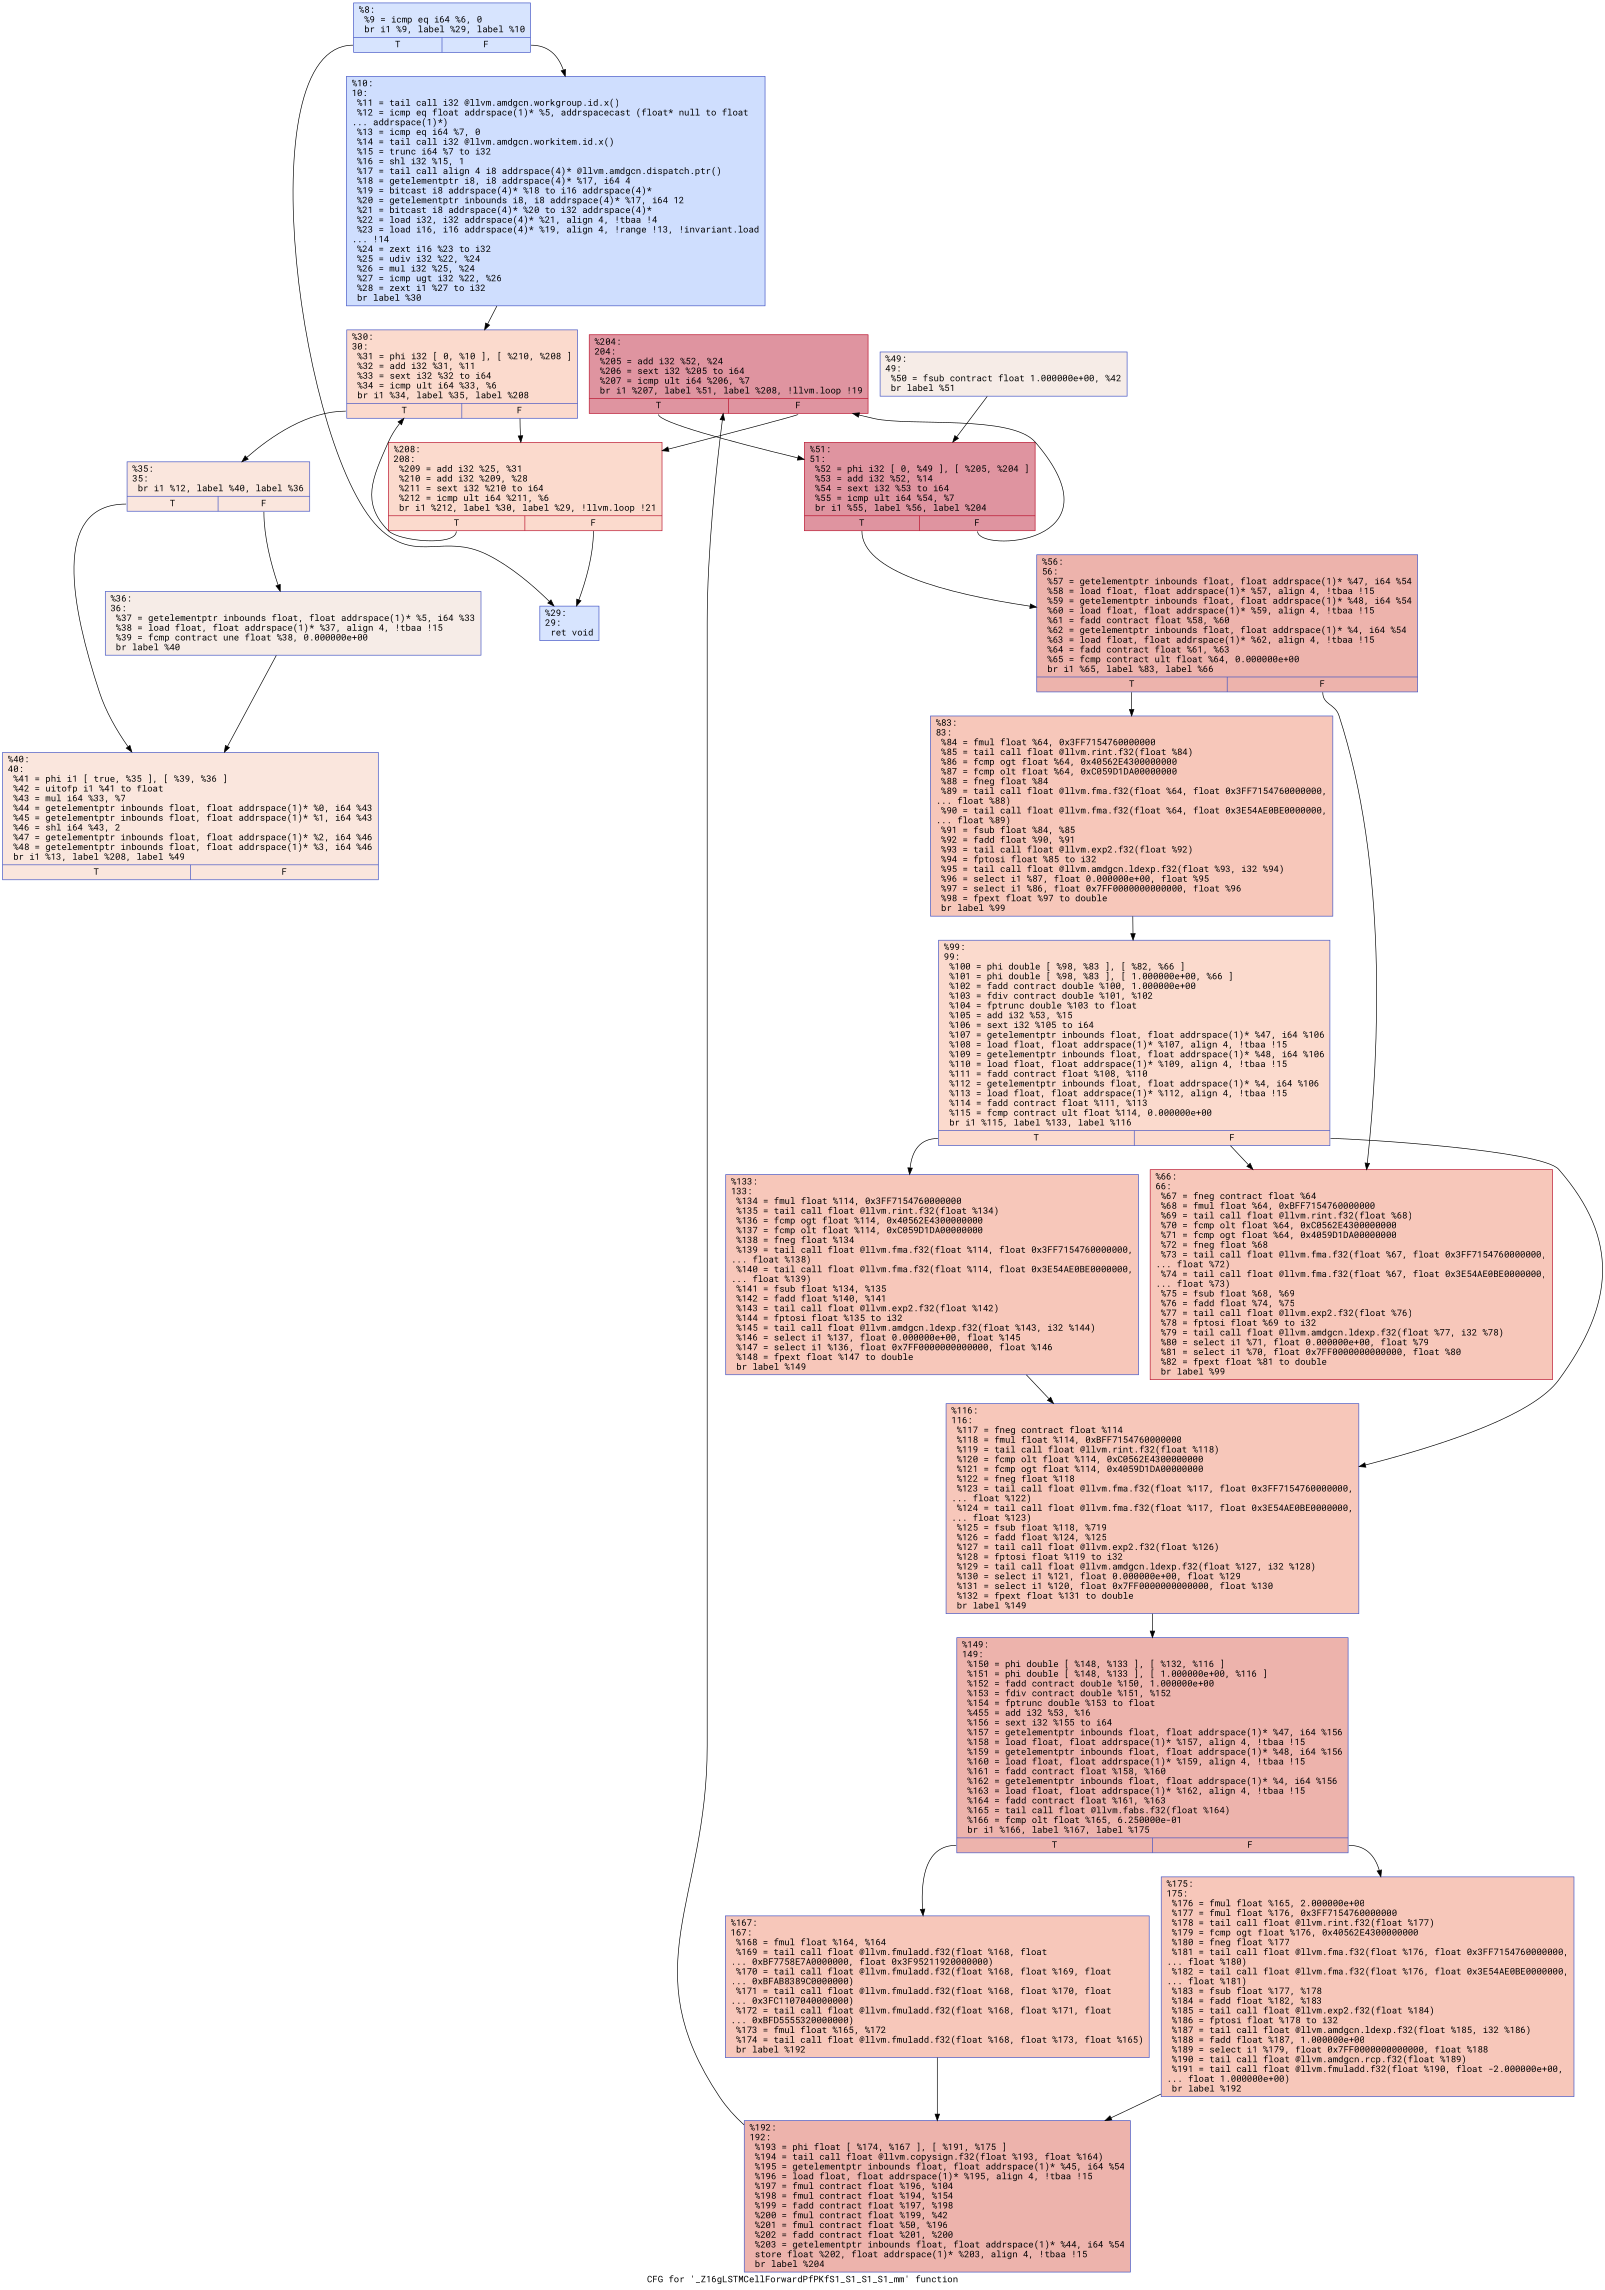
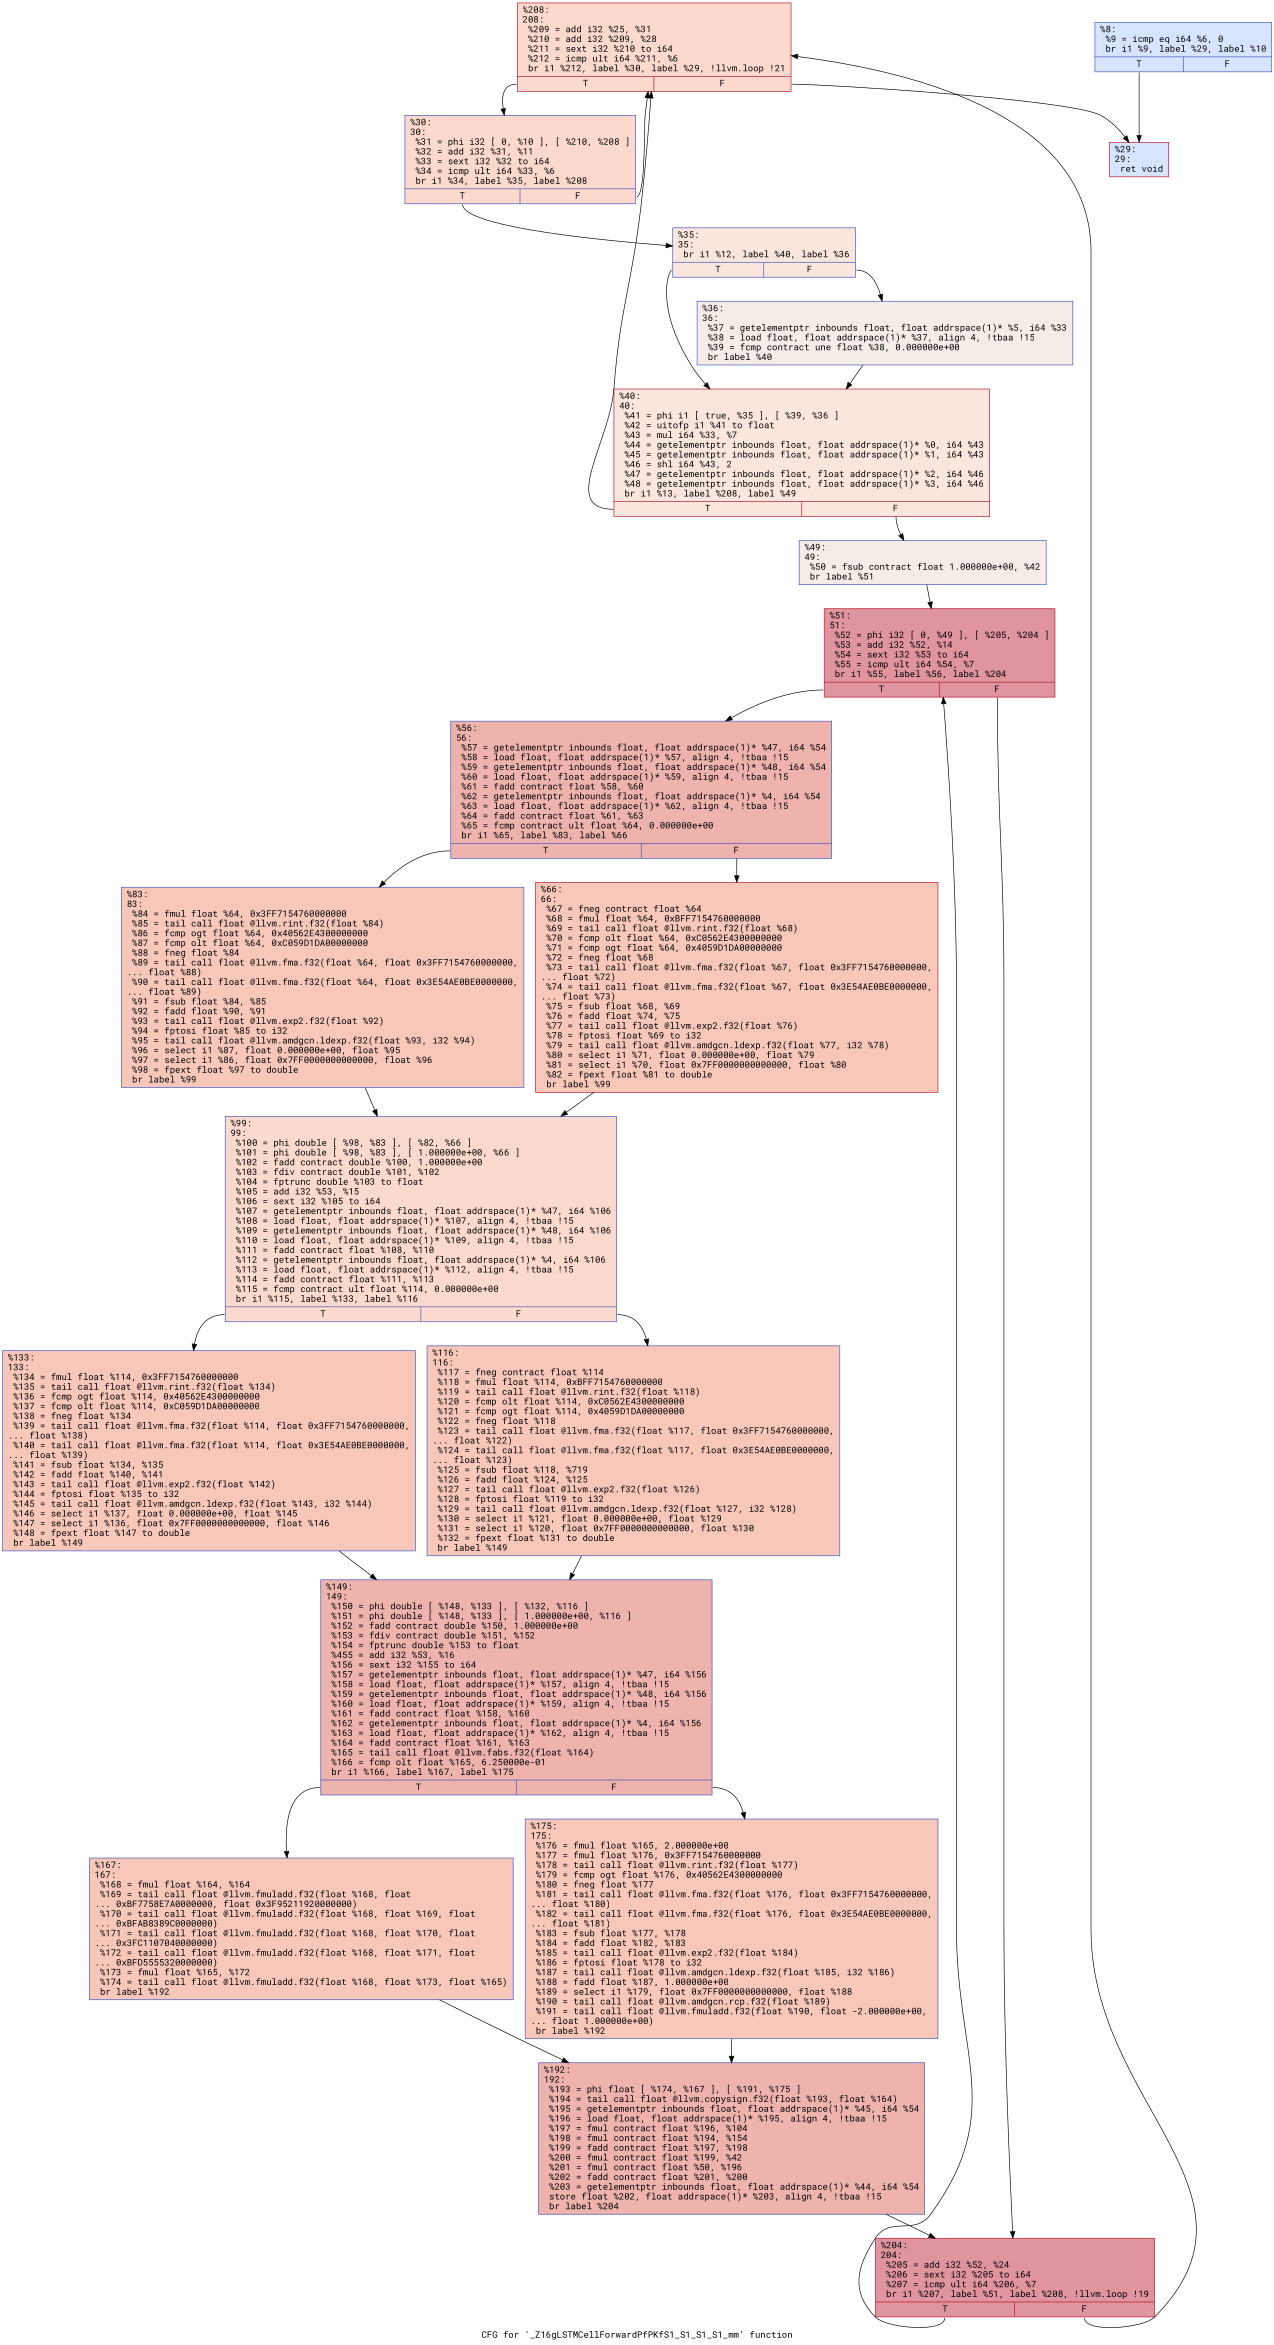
(556, 191) -> none
none -> (623, 313)
none -> (897, 526)
(569, 623) -> (1139, 160)
(190, 816) -> (802, 453)
(1239, 1155) -> (580, 1102)
(1038, 1387) -> (355, 1563)
